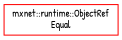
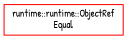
(61, 20) -> (64, 20)
